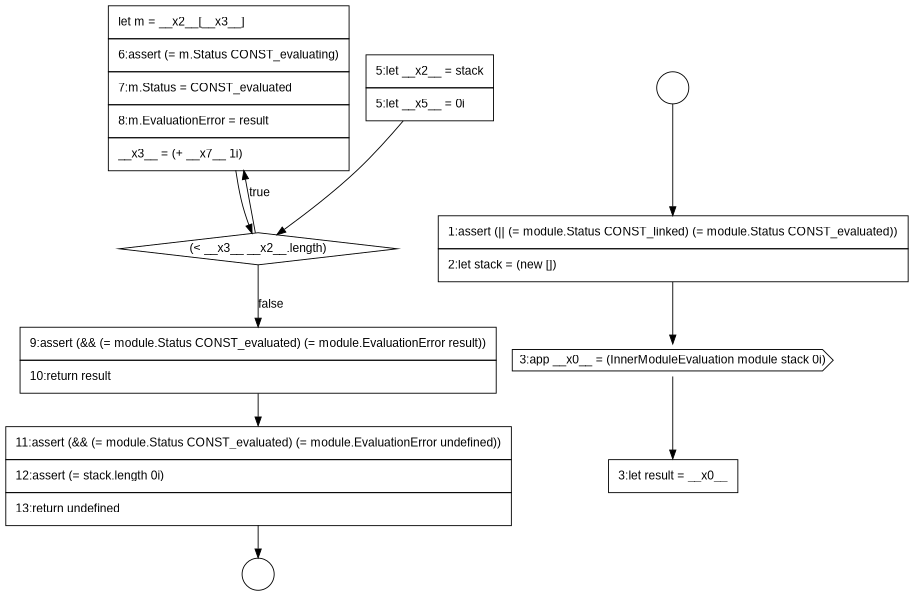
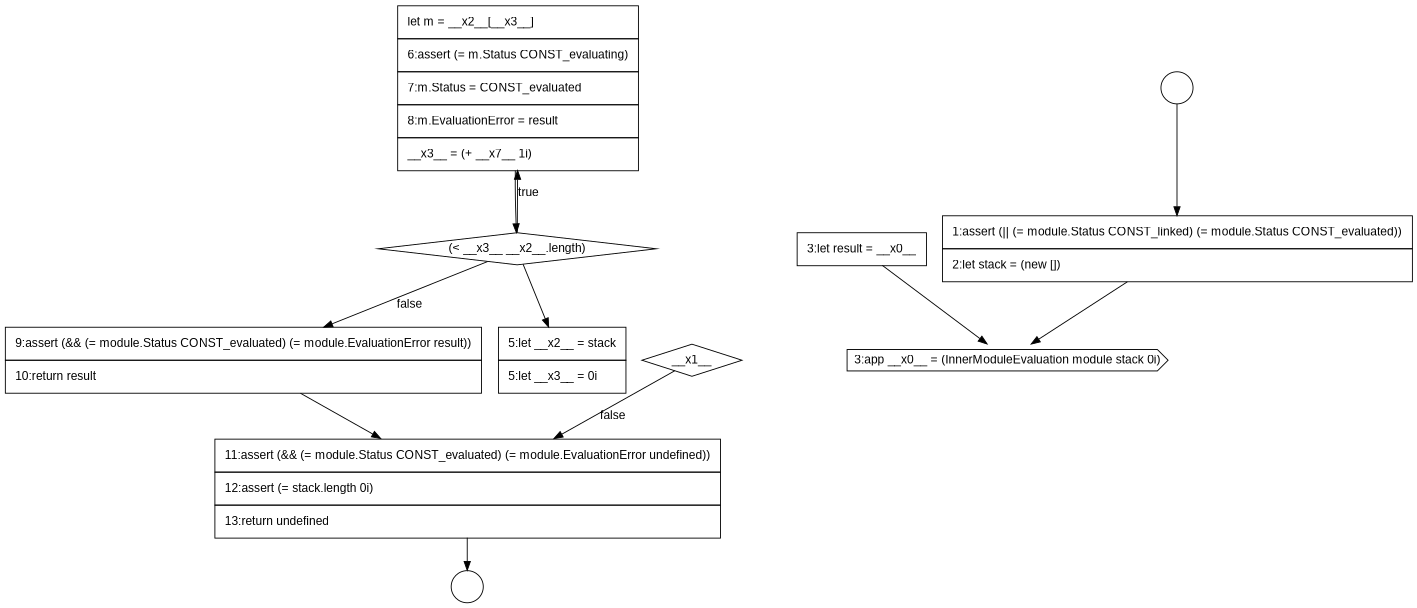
(420, 104) -> (553, 376)
(347, 179) -> (534, 292)
none -> (692, 360)
(673, 413) -> (931, 302)
